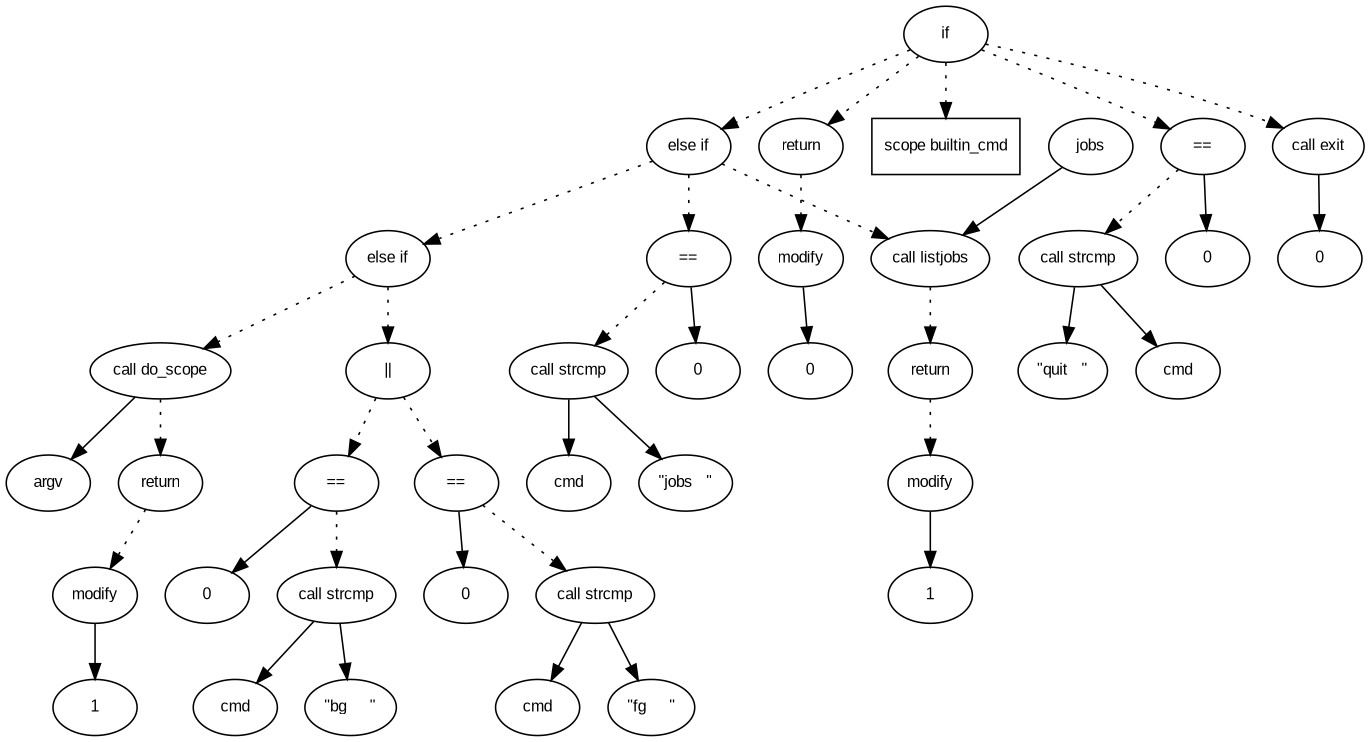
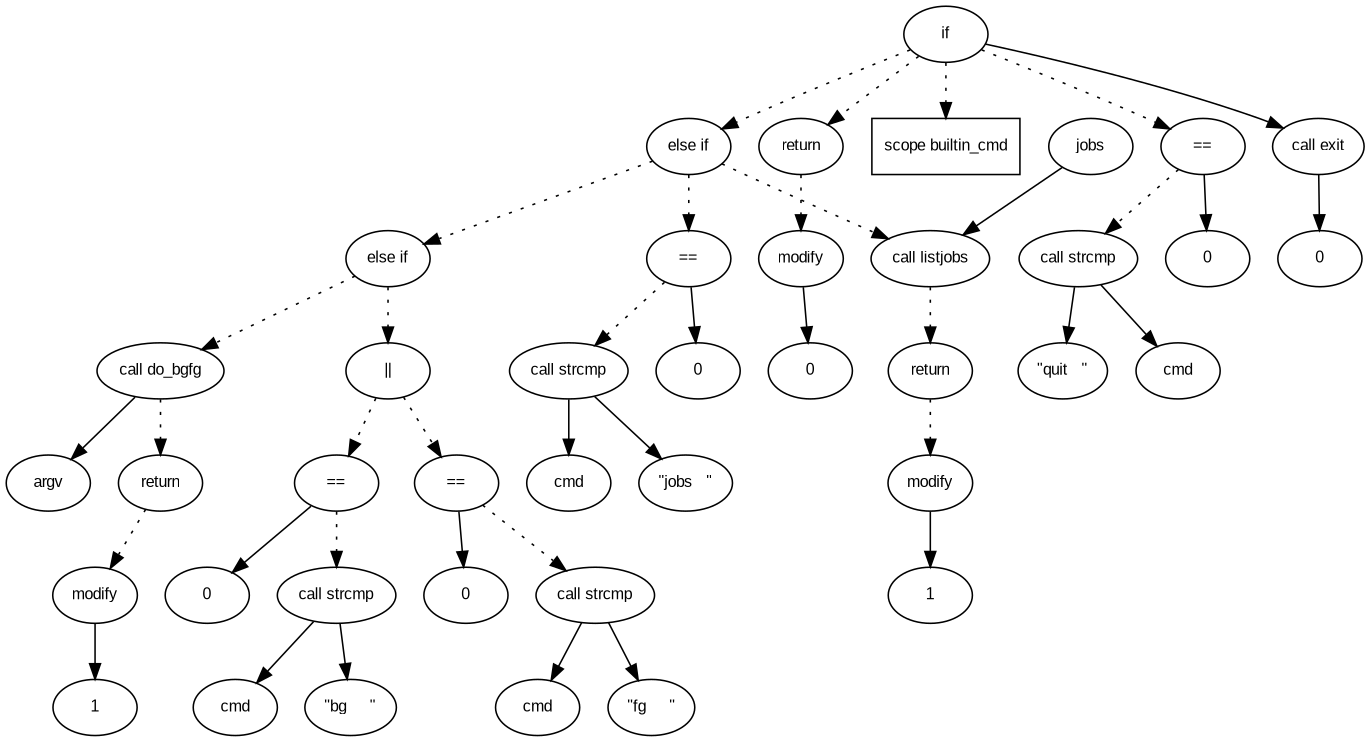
(1128, 79) -> (1128, 79)
(161, 371) -> (161, 371)
